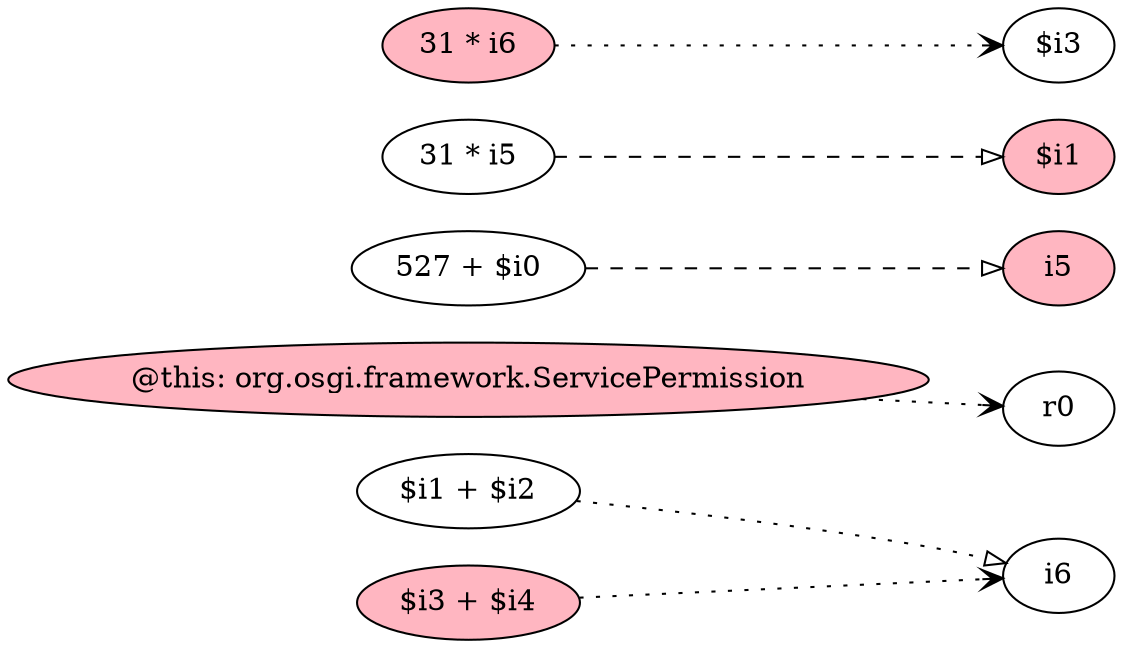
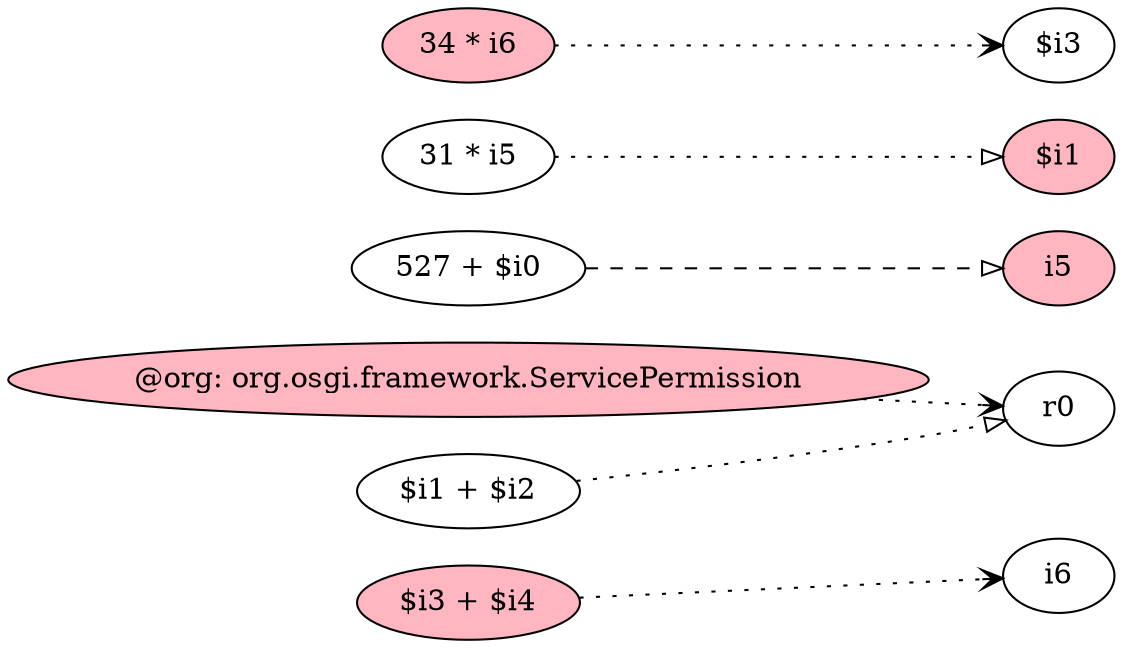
(469, 45) -> (469, 45)
(768, 157) -> (768, 157)
(469, 380) -> (469, 380)
(782, 525) -> (781, 457)
